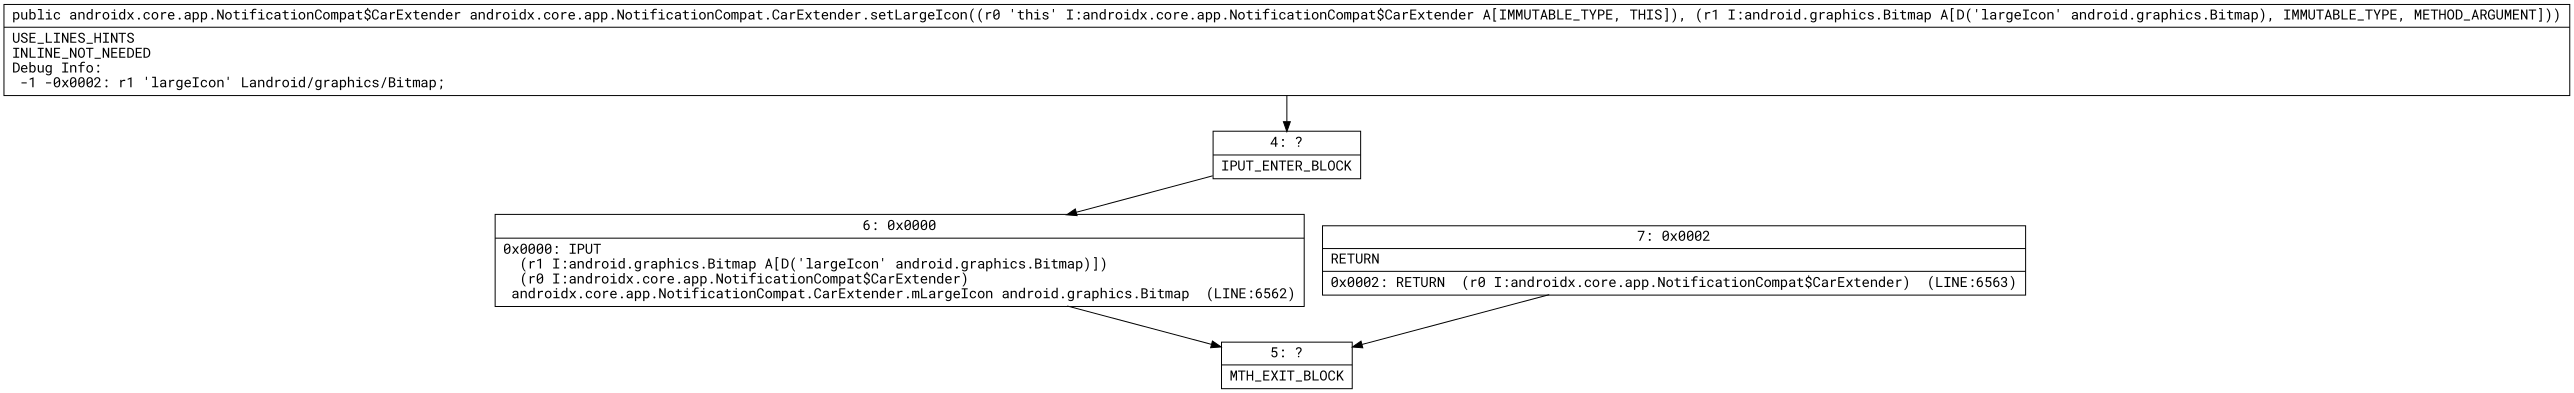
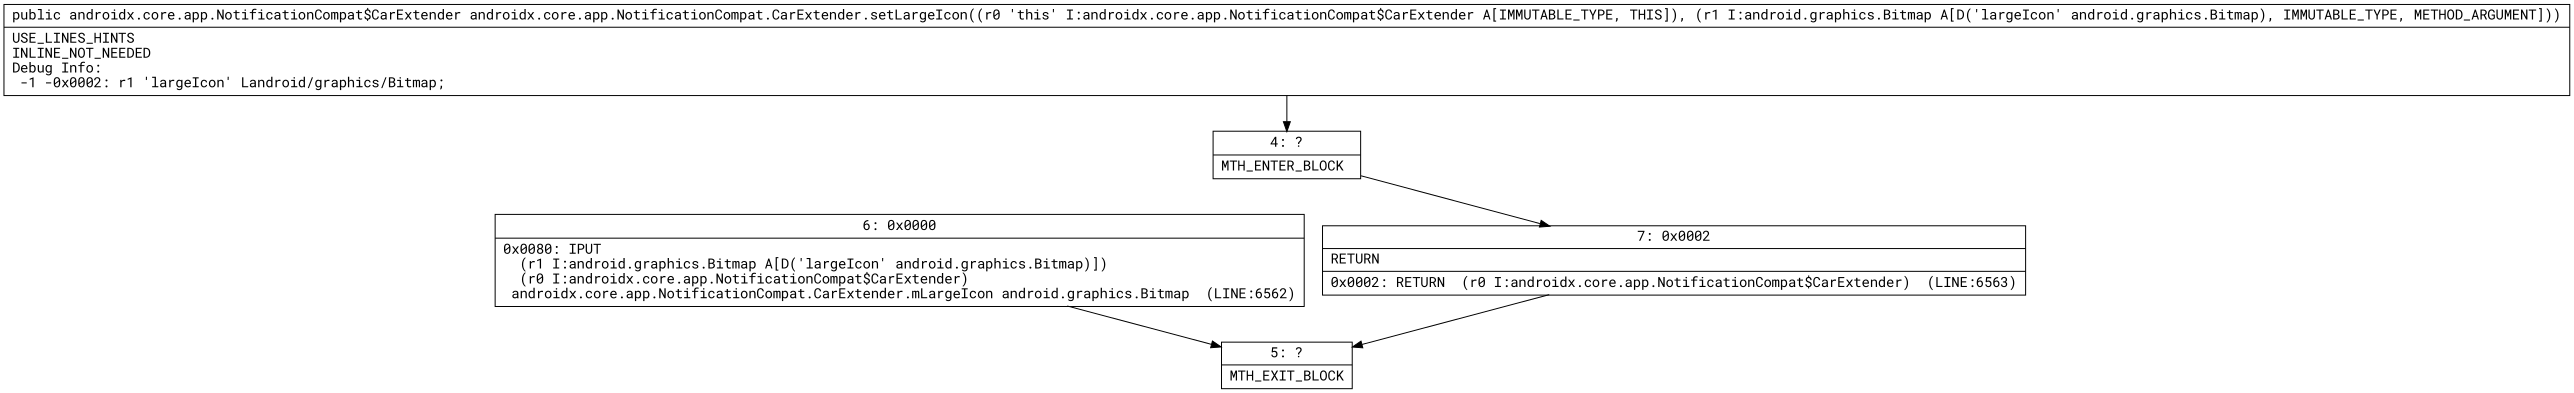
(1287, 166) -> (1282, 166)
(1144, 194) -> (1450, 200)
(560, 250) -> (560, 250)
